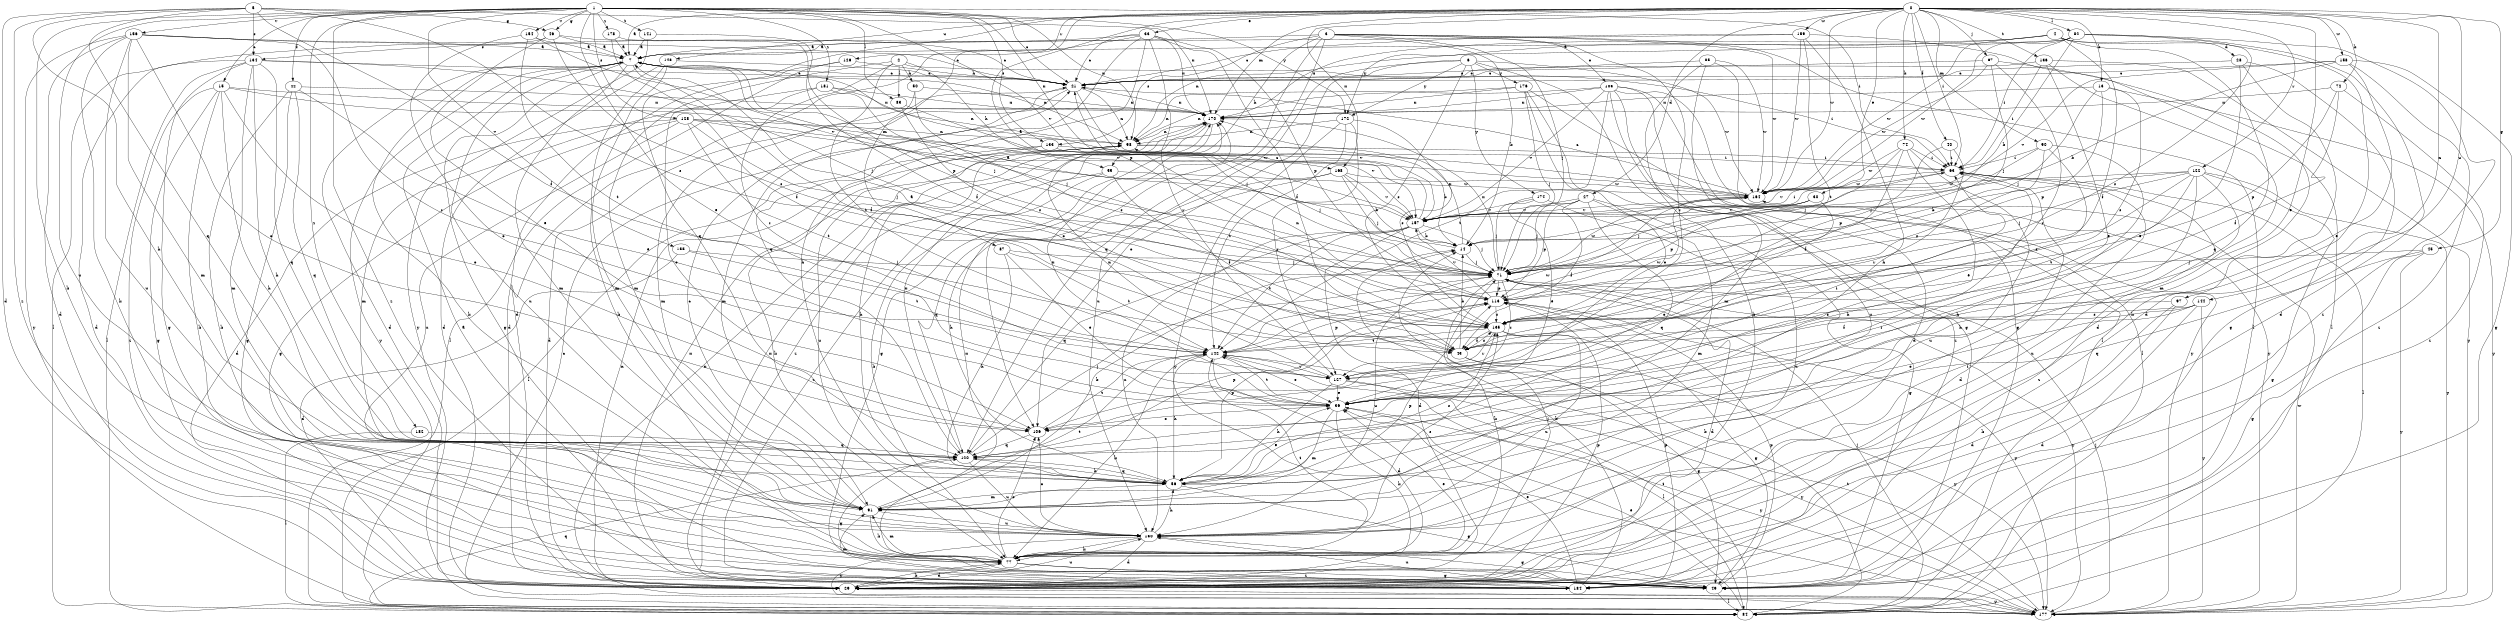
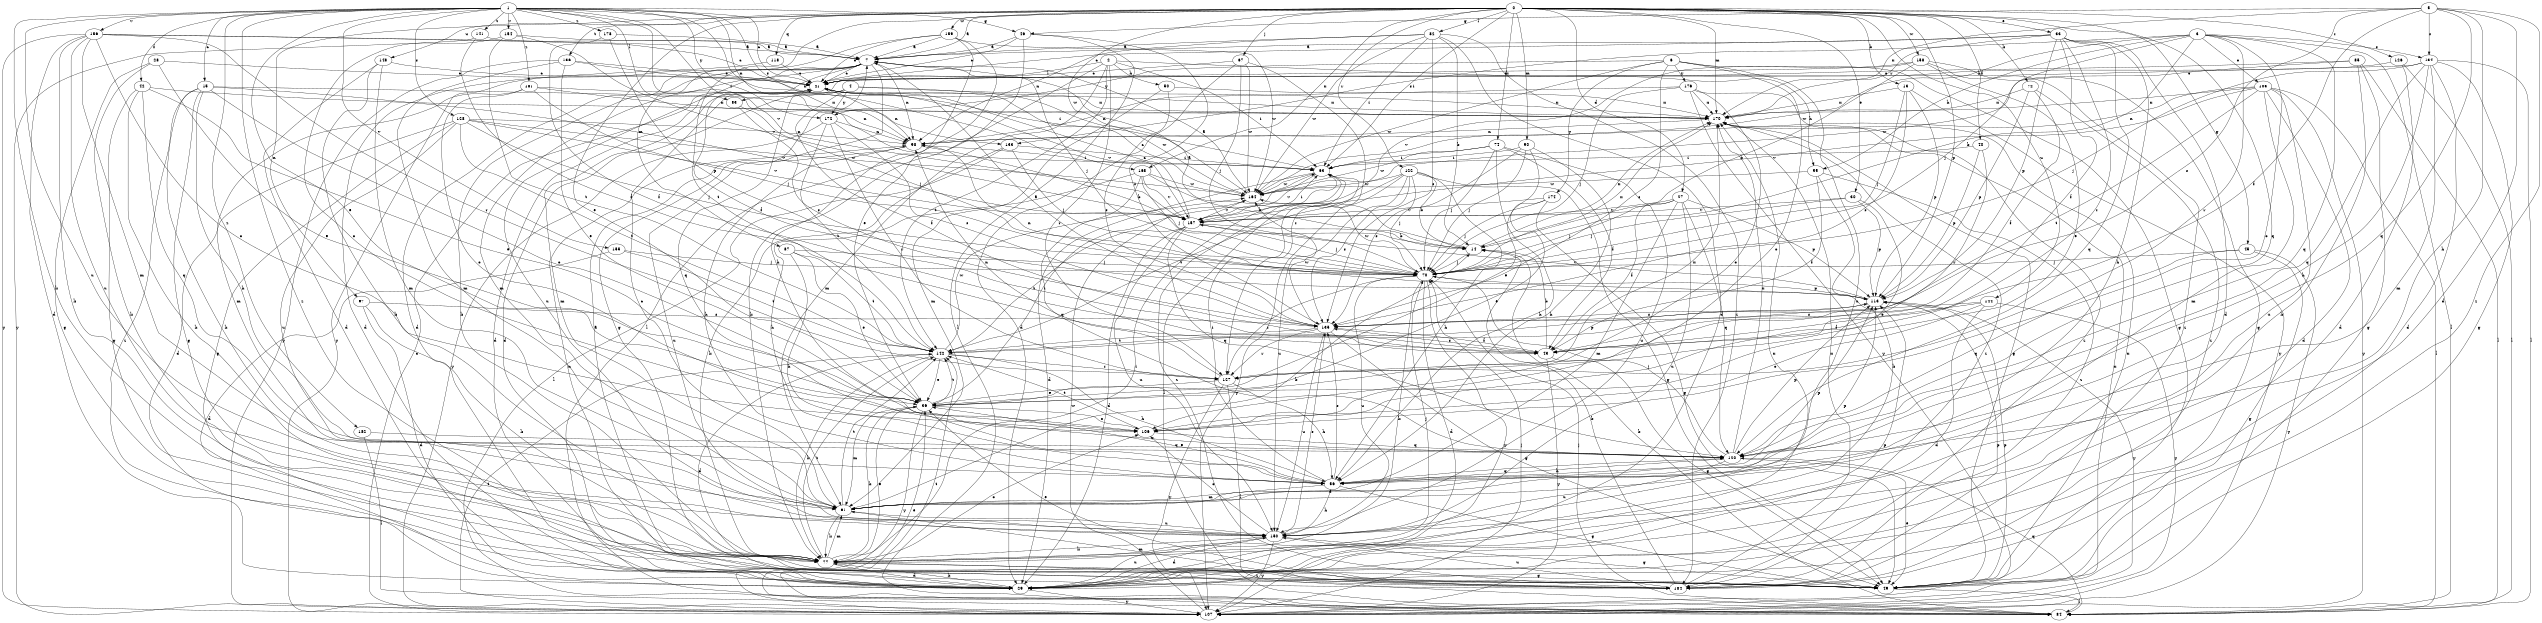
(2148, 41) -> none
none -> (775, 60)
(1184, 73) -> (1892, 73)
none -> (785, 227)
(1500, 275) -> (1425, 275)
(841, 523) -> (1907, 523)
(2043, 615) -> (1209, 615)
